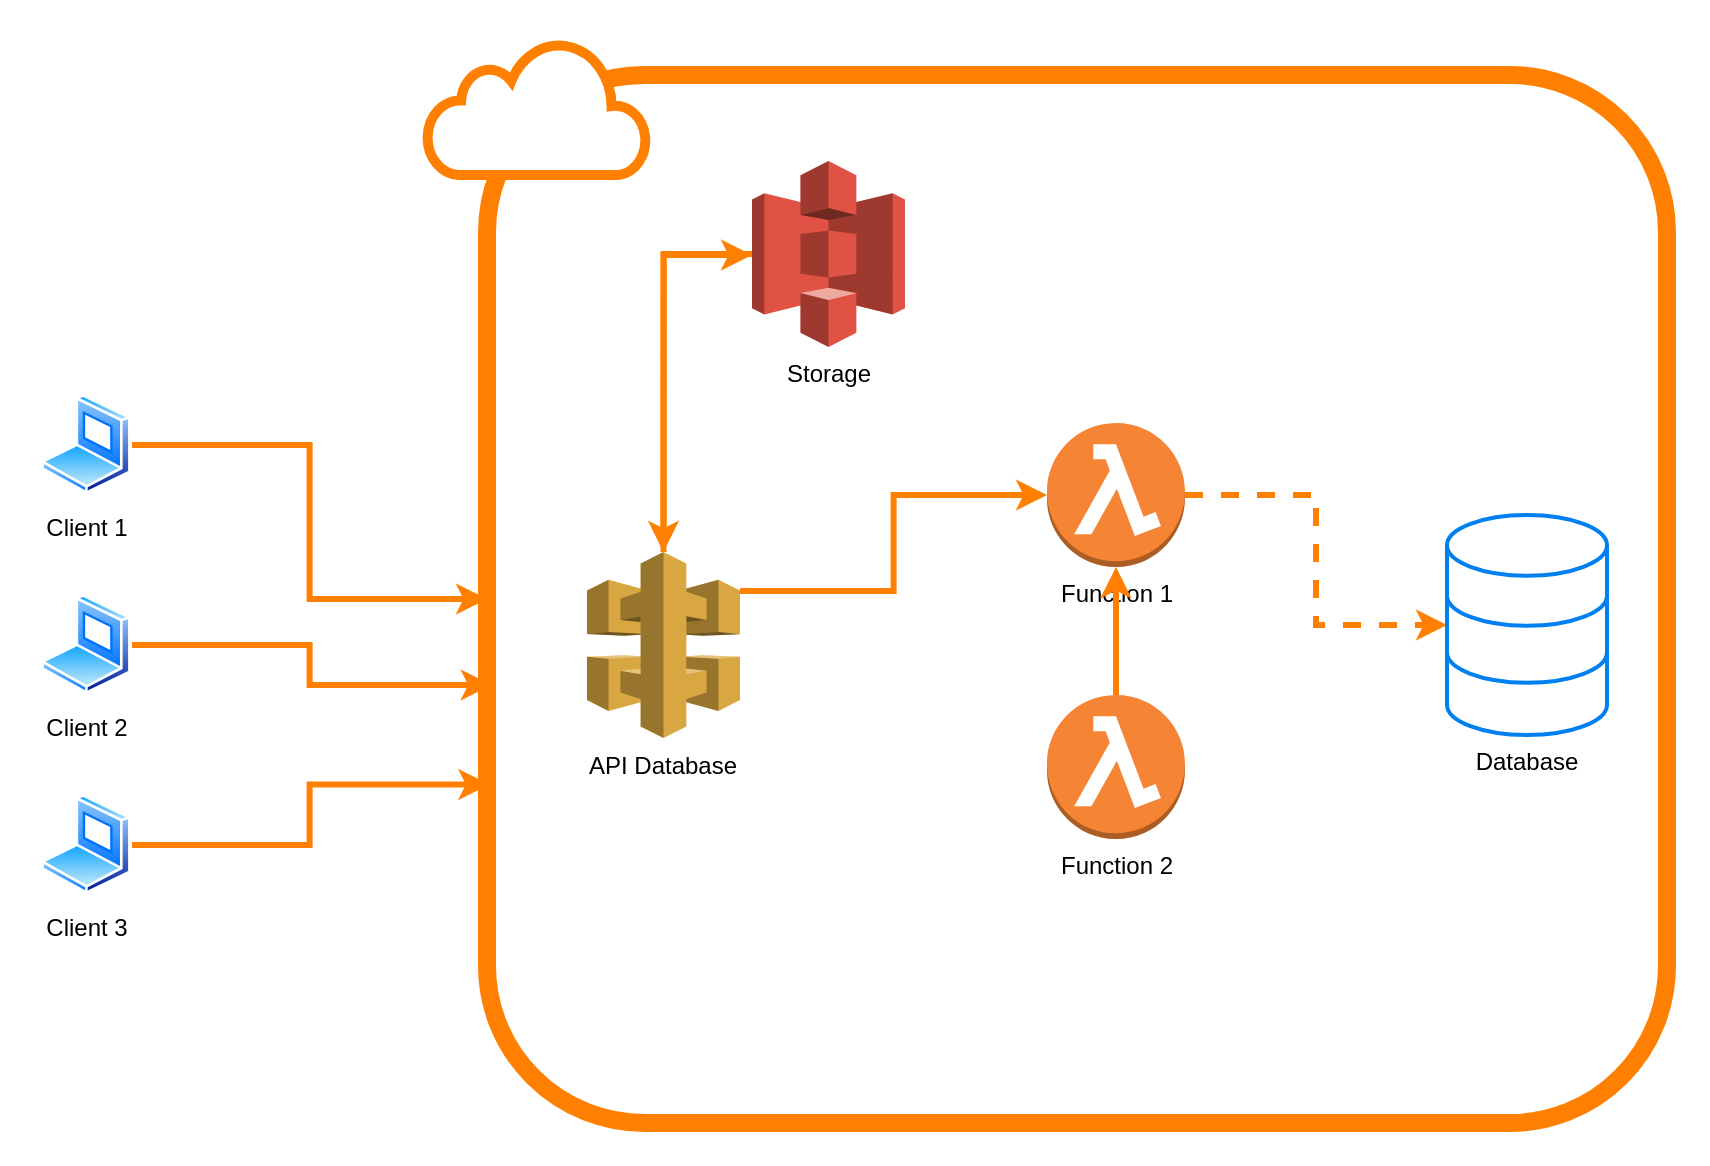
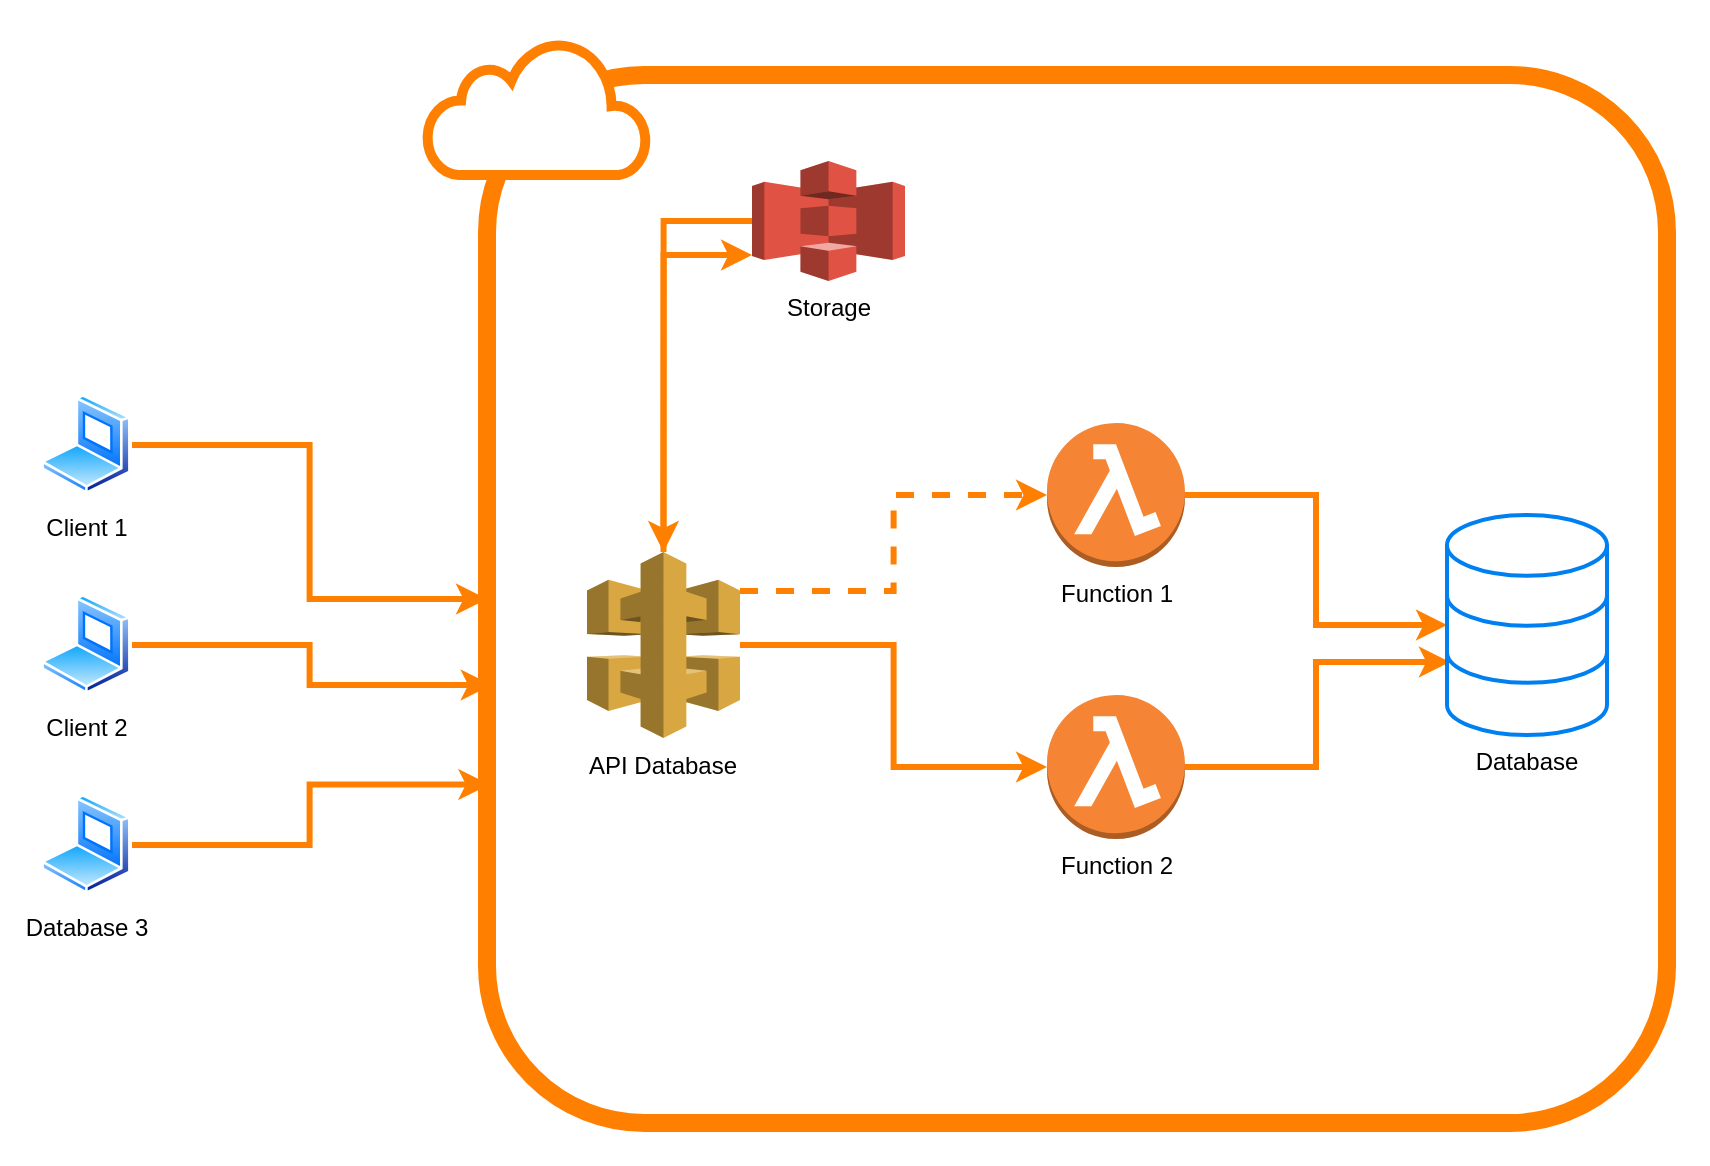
(829, 254) -> (829, 221)
(1211, 495) -> (1211, 495)
(766, 591) -> (766, 591)
(1116, 642) -> (1316, 724)
none -> (894, 696)
(88, 929) -> (88, 929)
